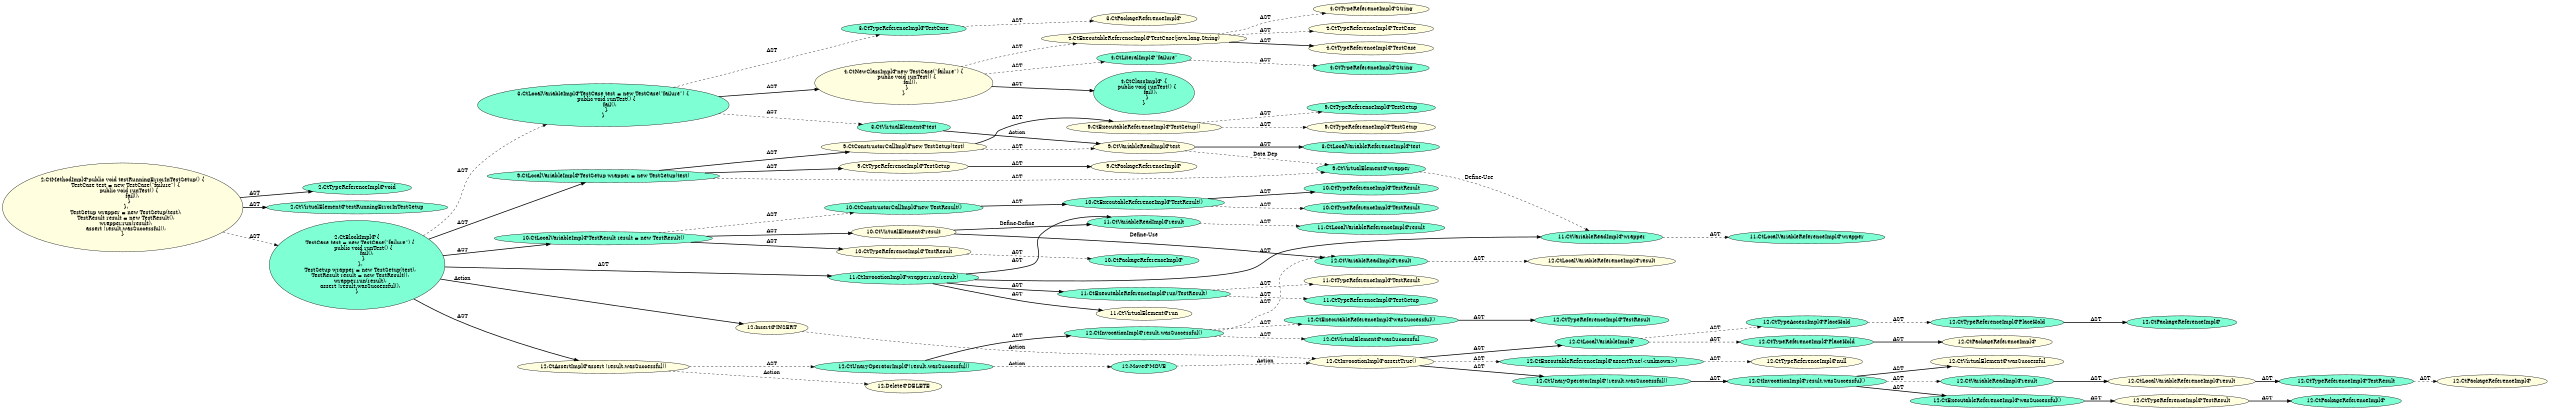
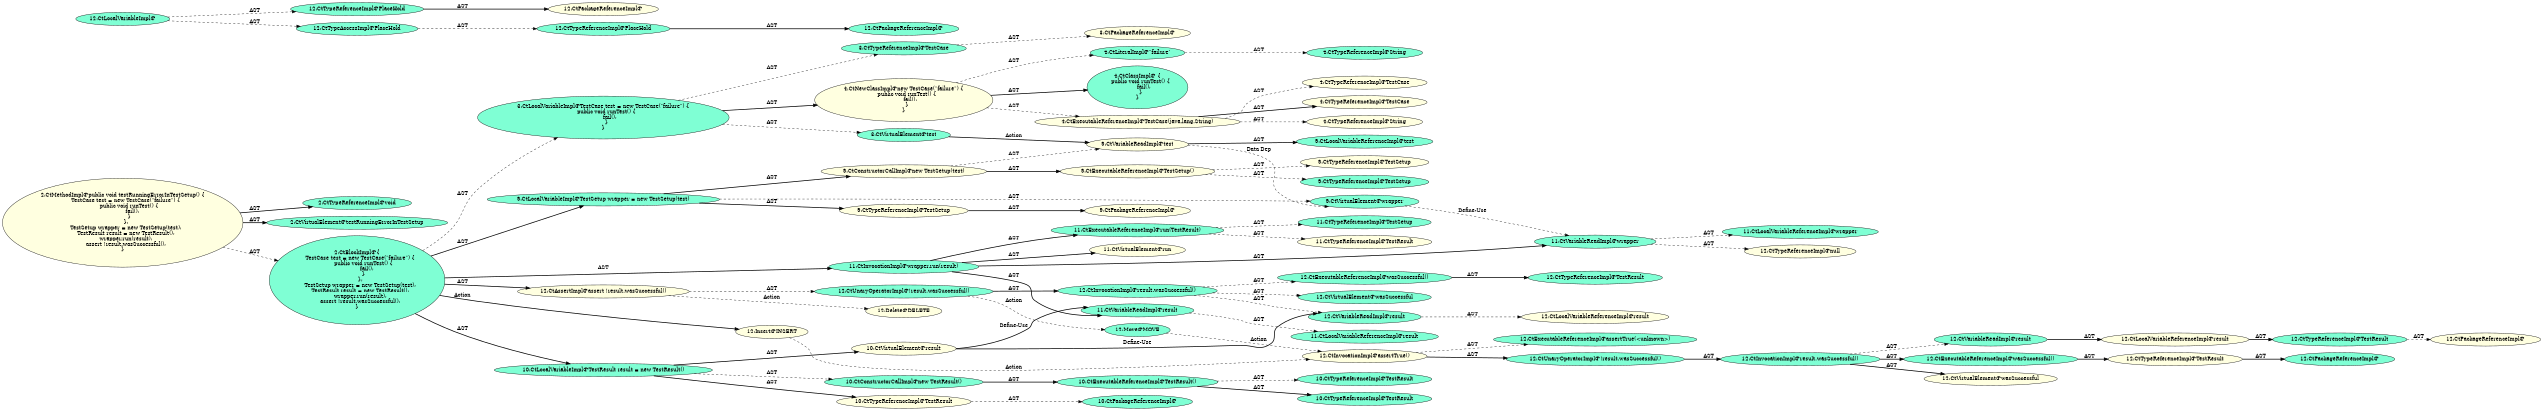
(1371, 147) -> (1365, 142)
(1017, 224) -> (1014, 326)
(1489, 352) -> none
(1725, 362) -> (1698, 247)
